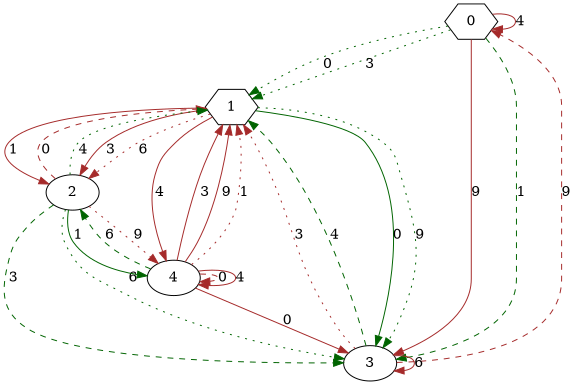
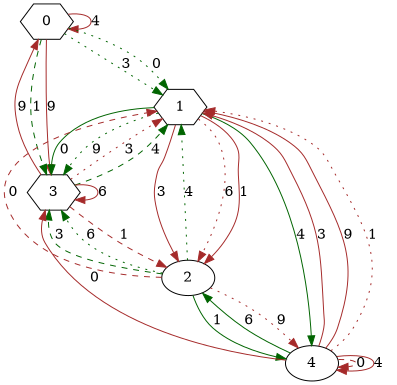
(156, 172) -> (286, 208)
none -> (112, 238)
(562, 244) -> (15, 113)
(113, 249) -> (248, 330)
(370, 363) -> (54, 192)
